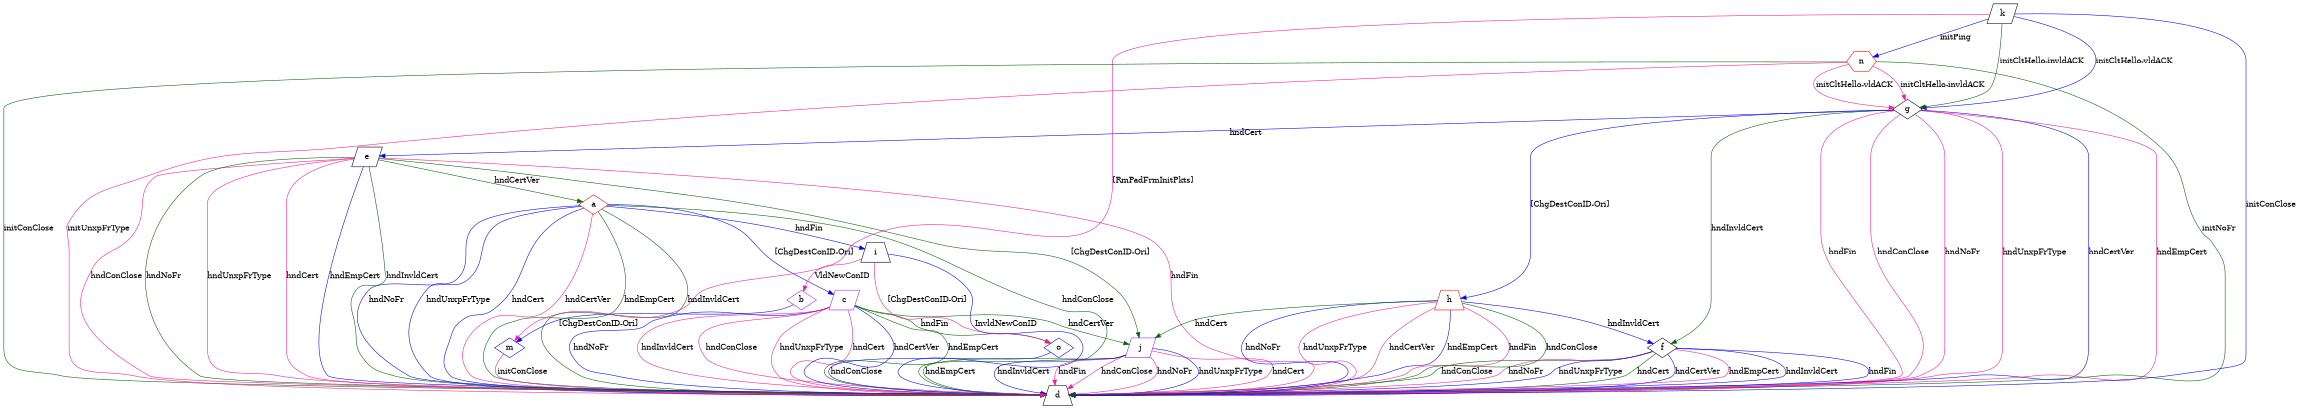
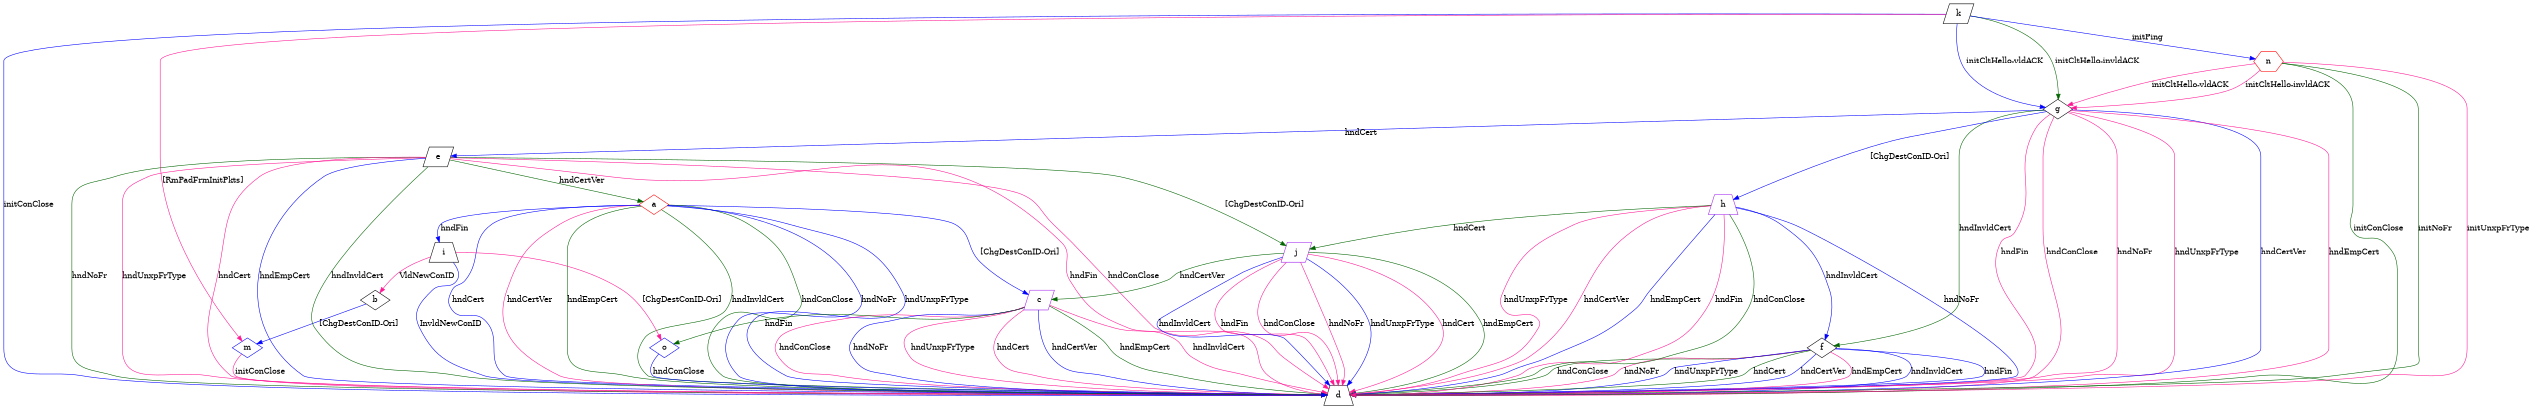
(802, 300) -> (375, 300)
(1449, 300) -> (1723, 205)
(991, 315) -> (1171, 278)
